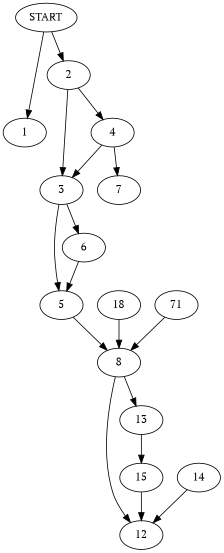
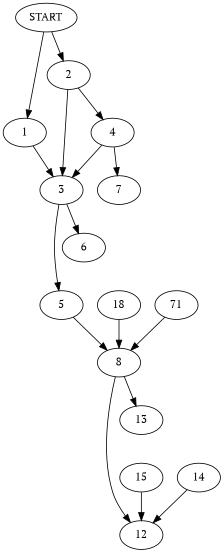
none -> (41, 158)
(74, 273) -> none
(141, 445) -> none
